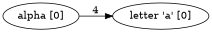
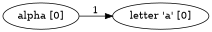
(96, 11) -> (96, 11)
